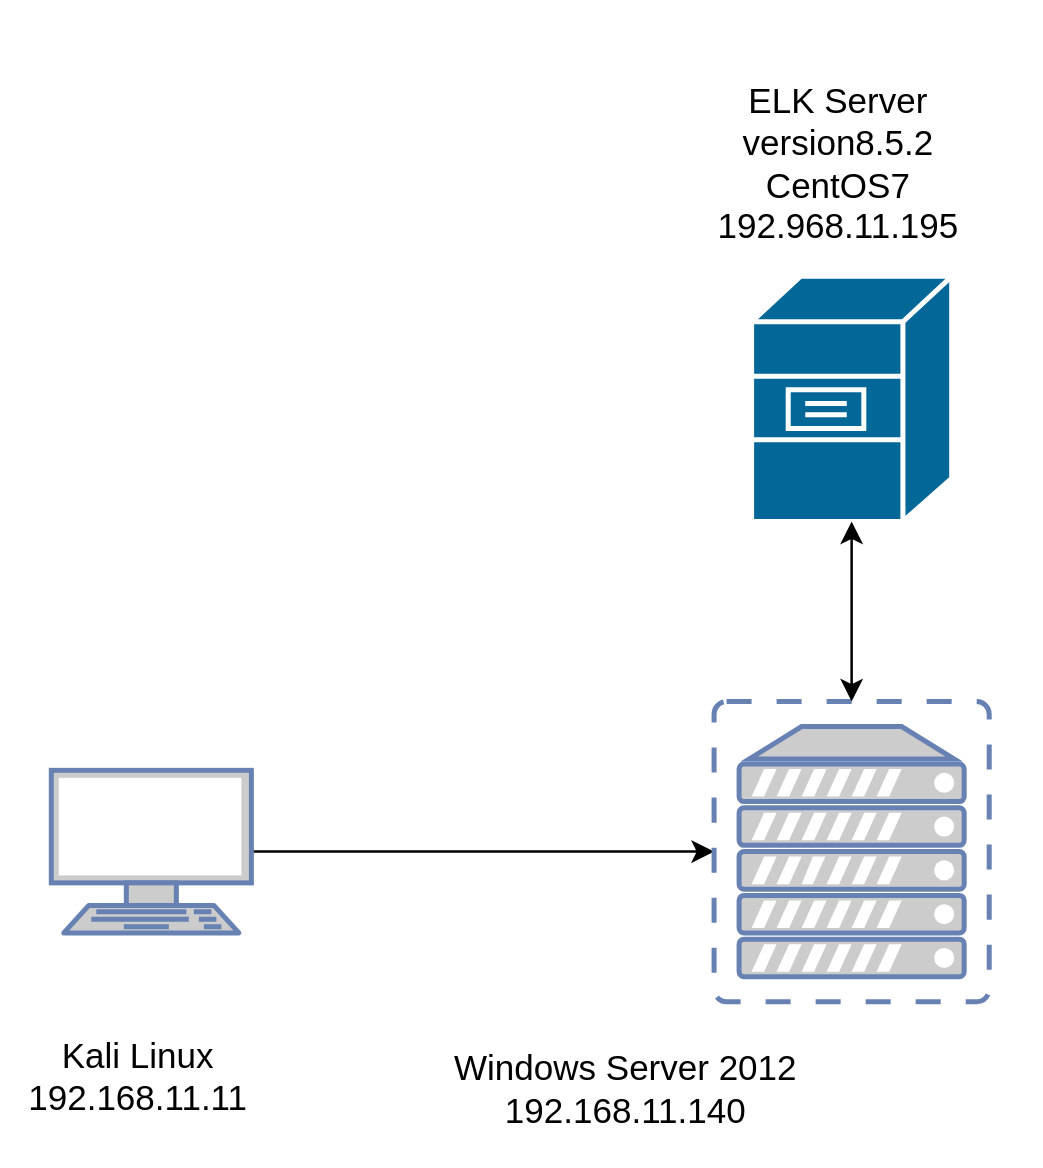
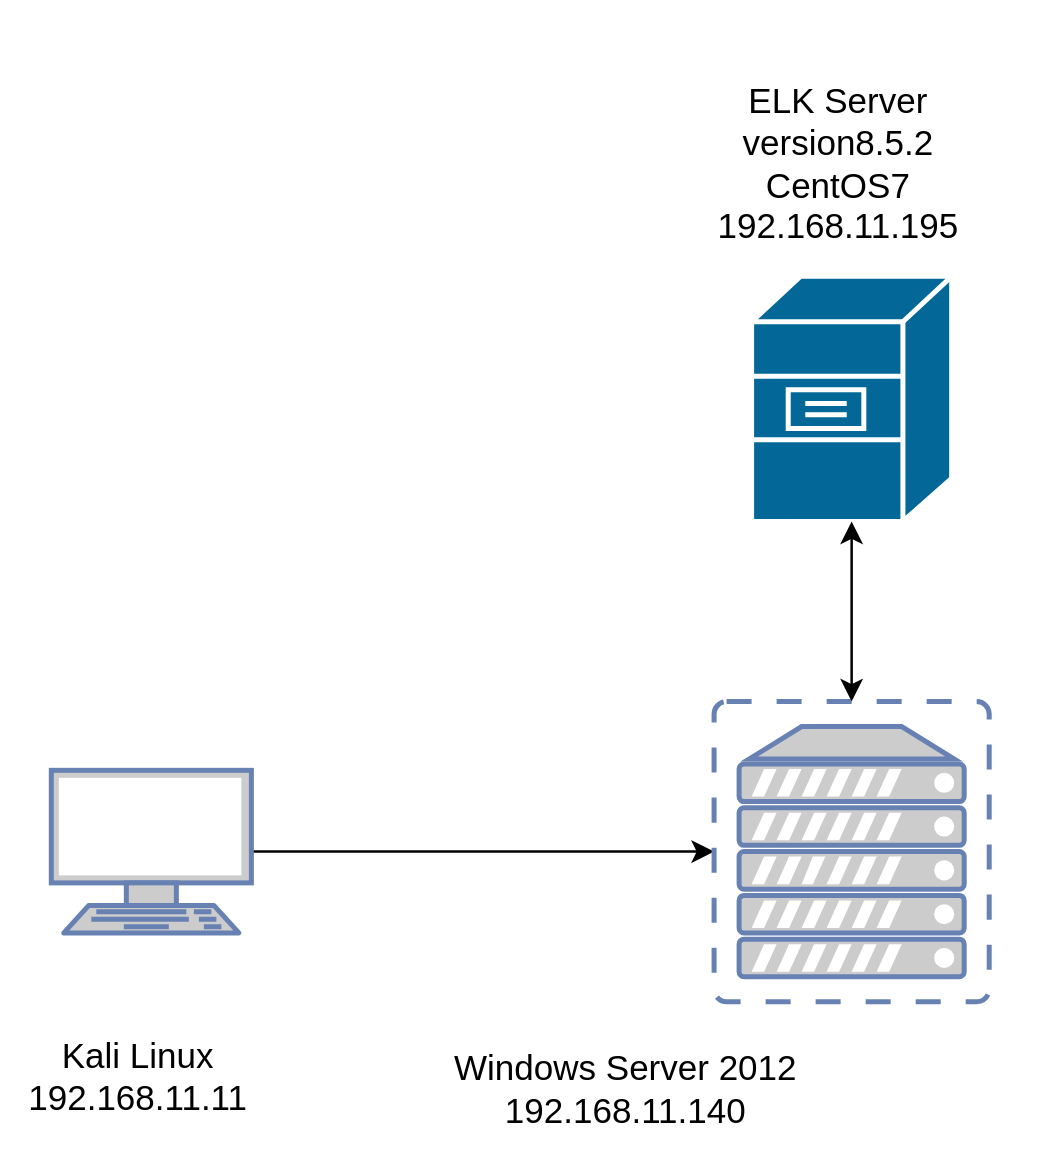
(839, 164) -> (839, 164)
